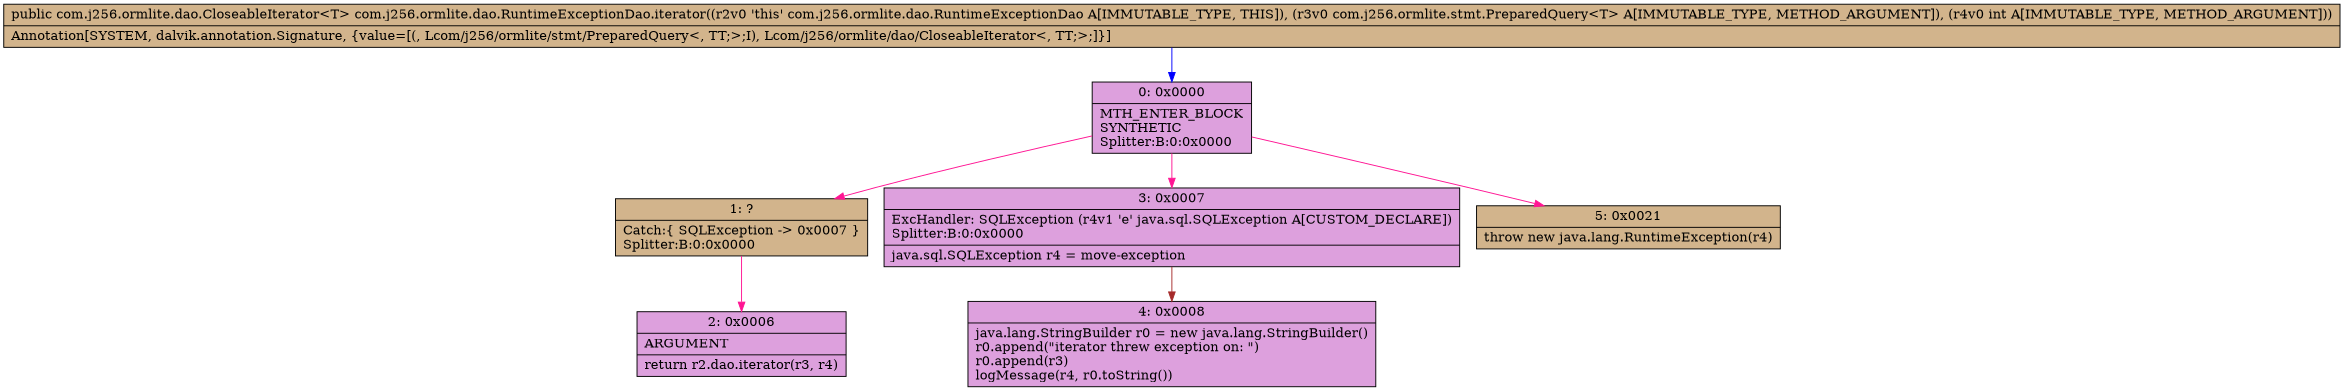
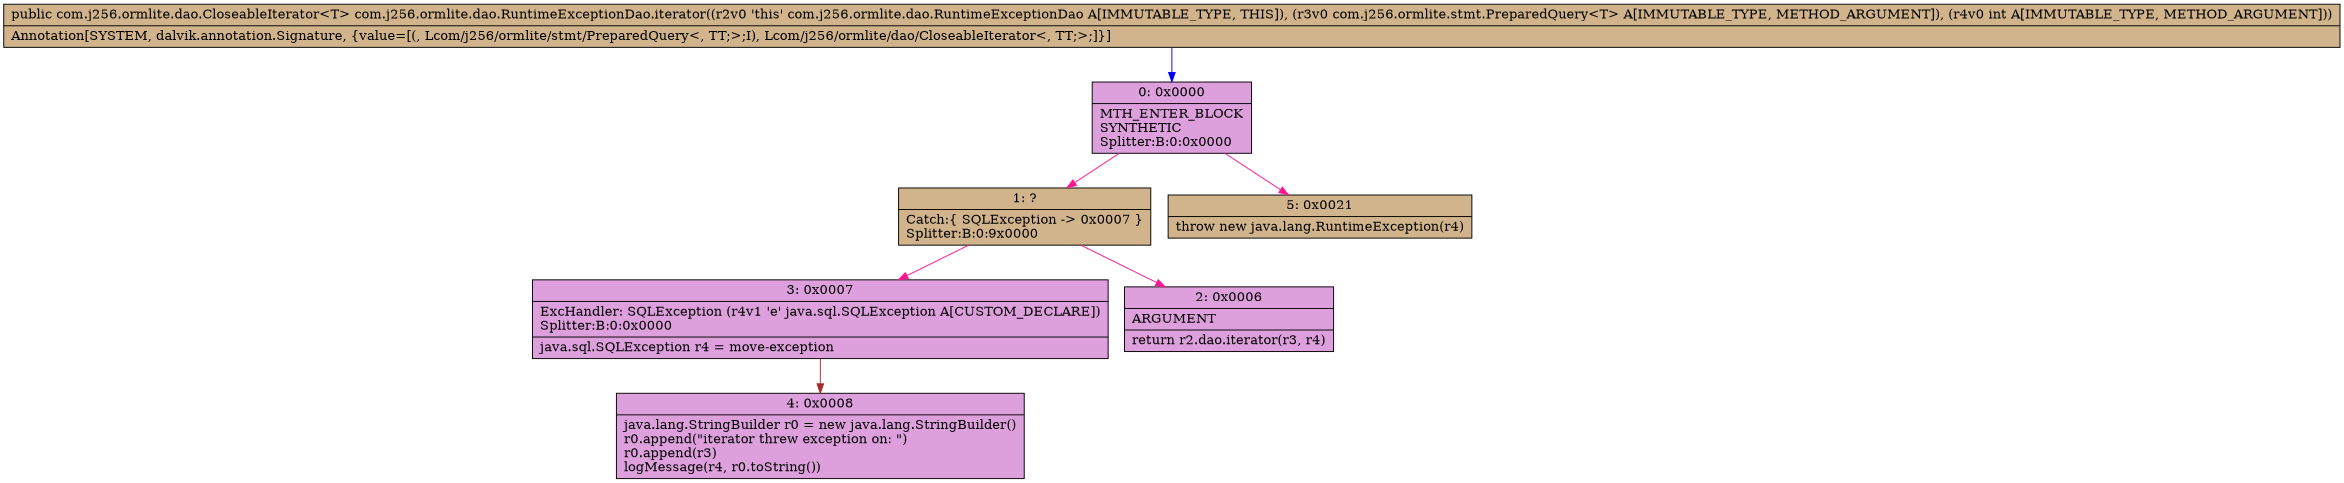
(1172, 166) -> (938, 260)
(690, 245) -> (973, 234)
